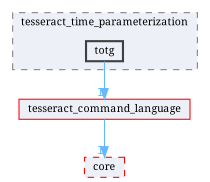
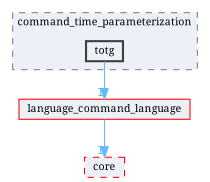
(105, 23) -> (105, 23)
(104, 109) -> (104, 109)
